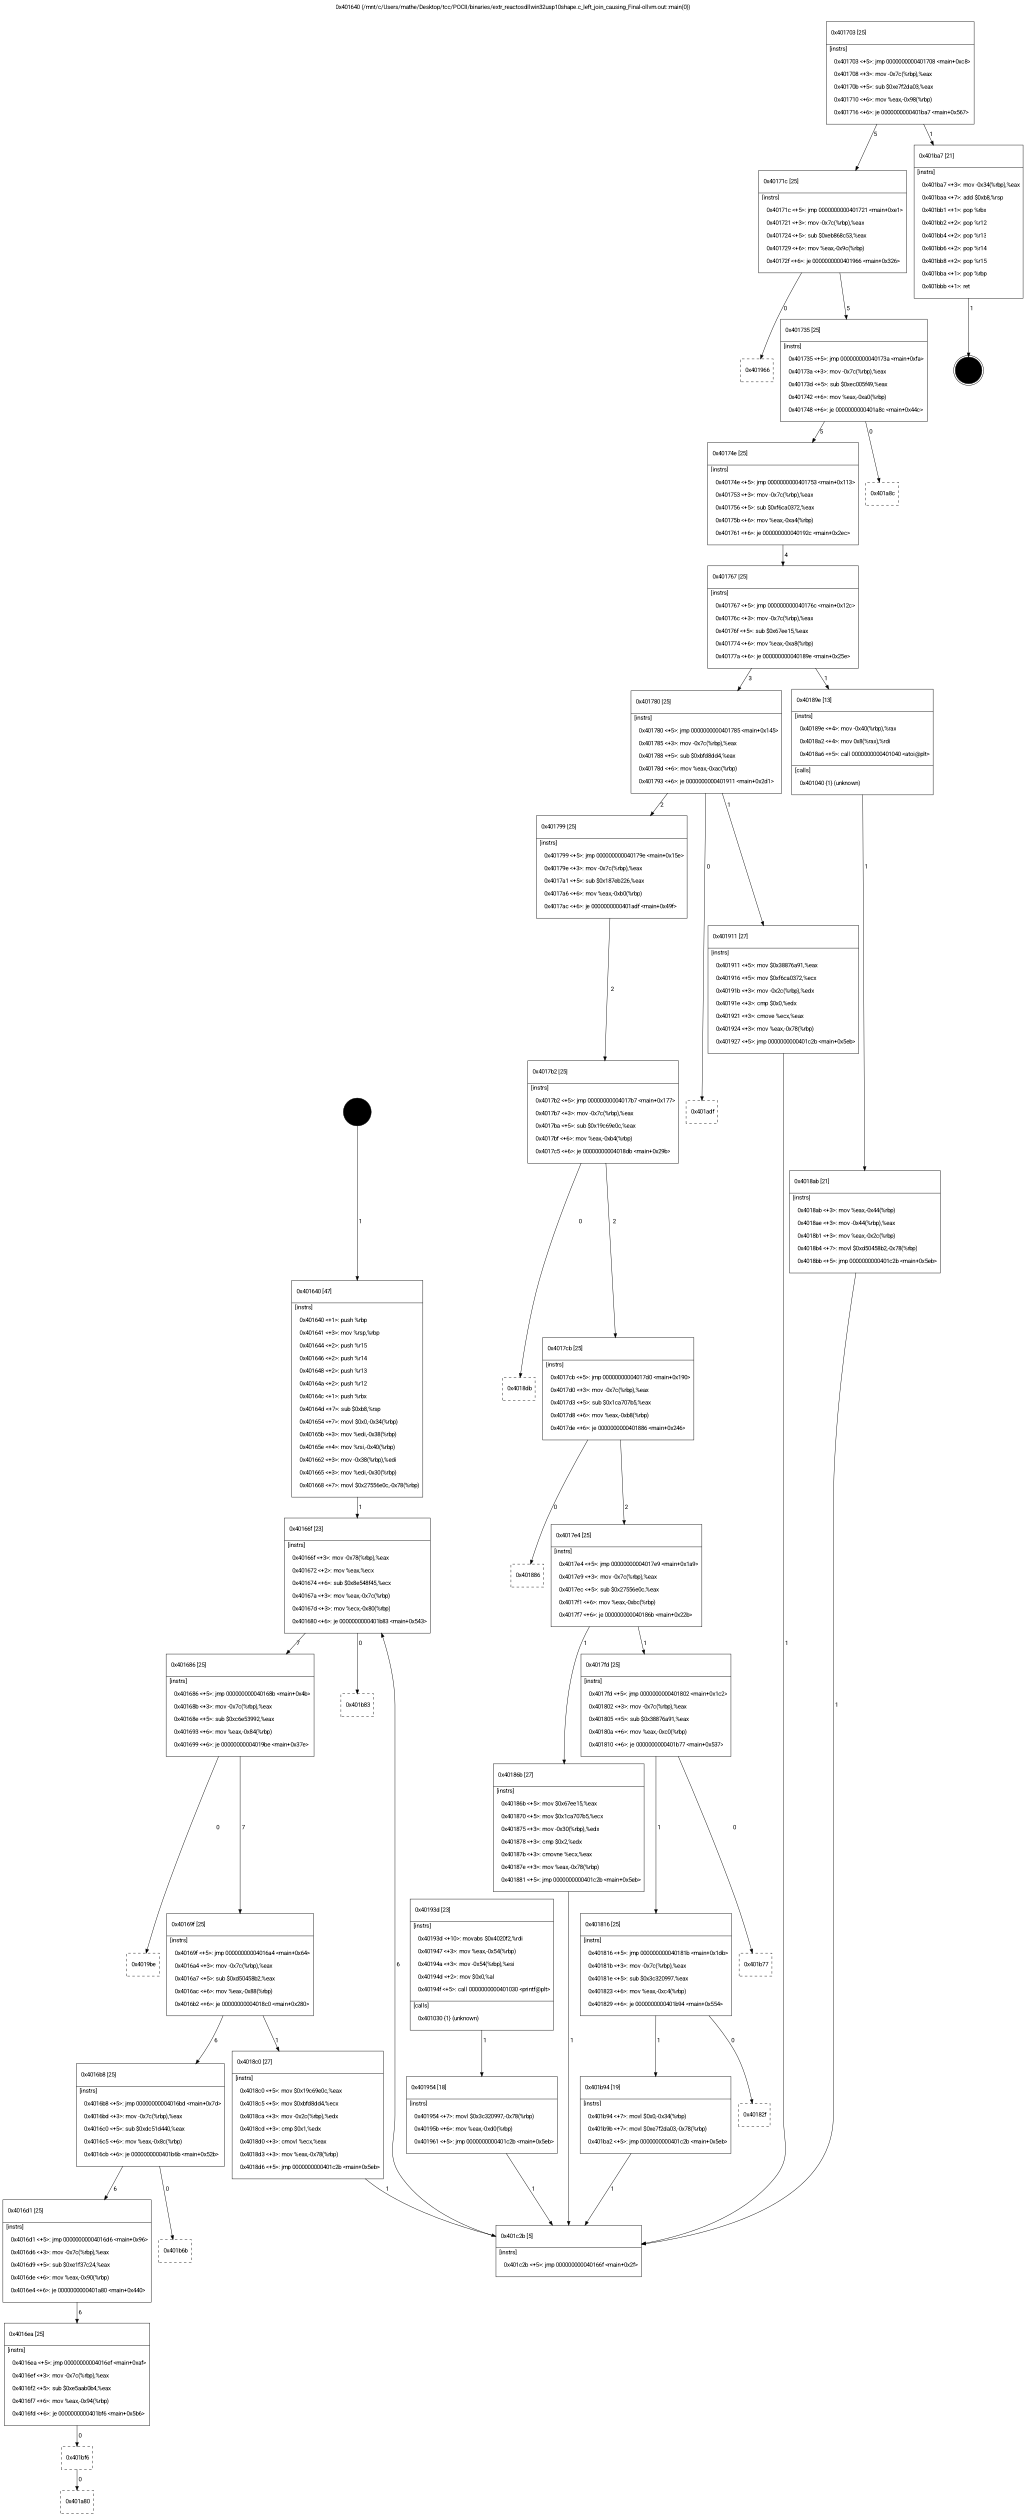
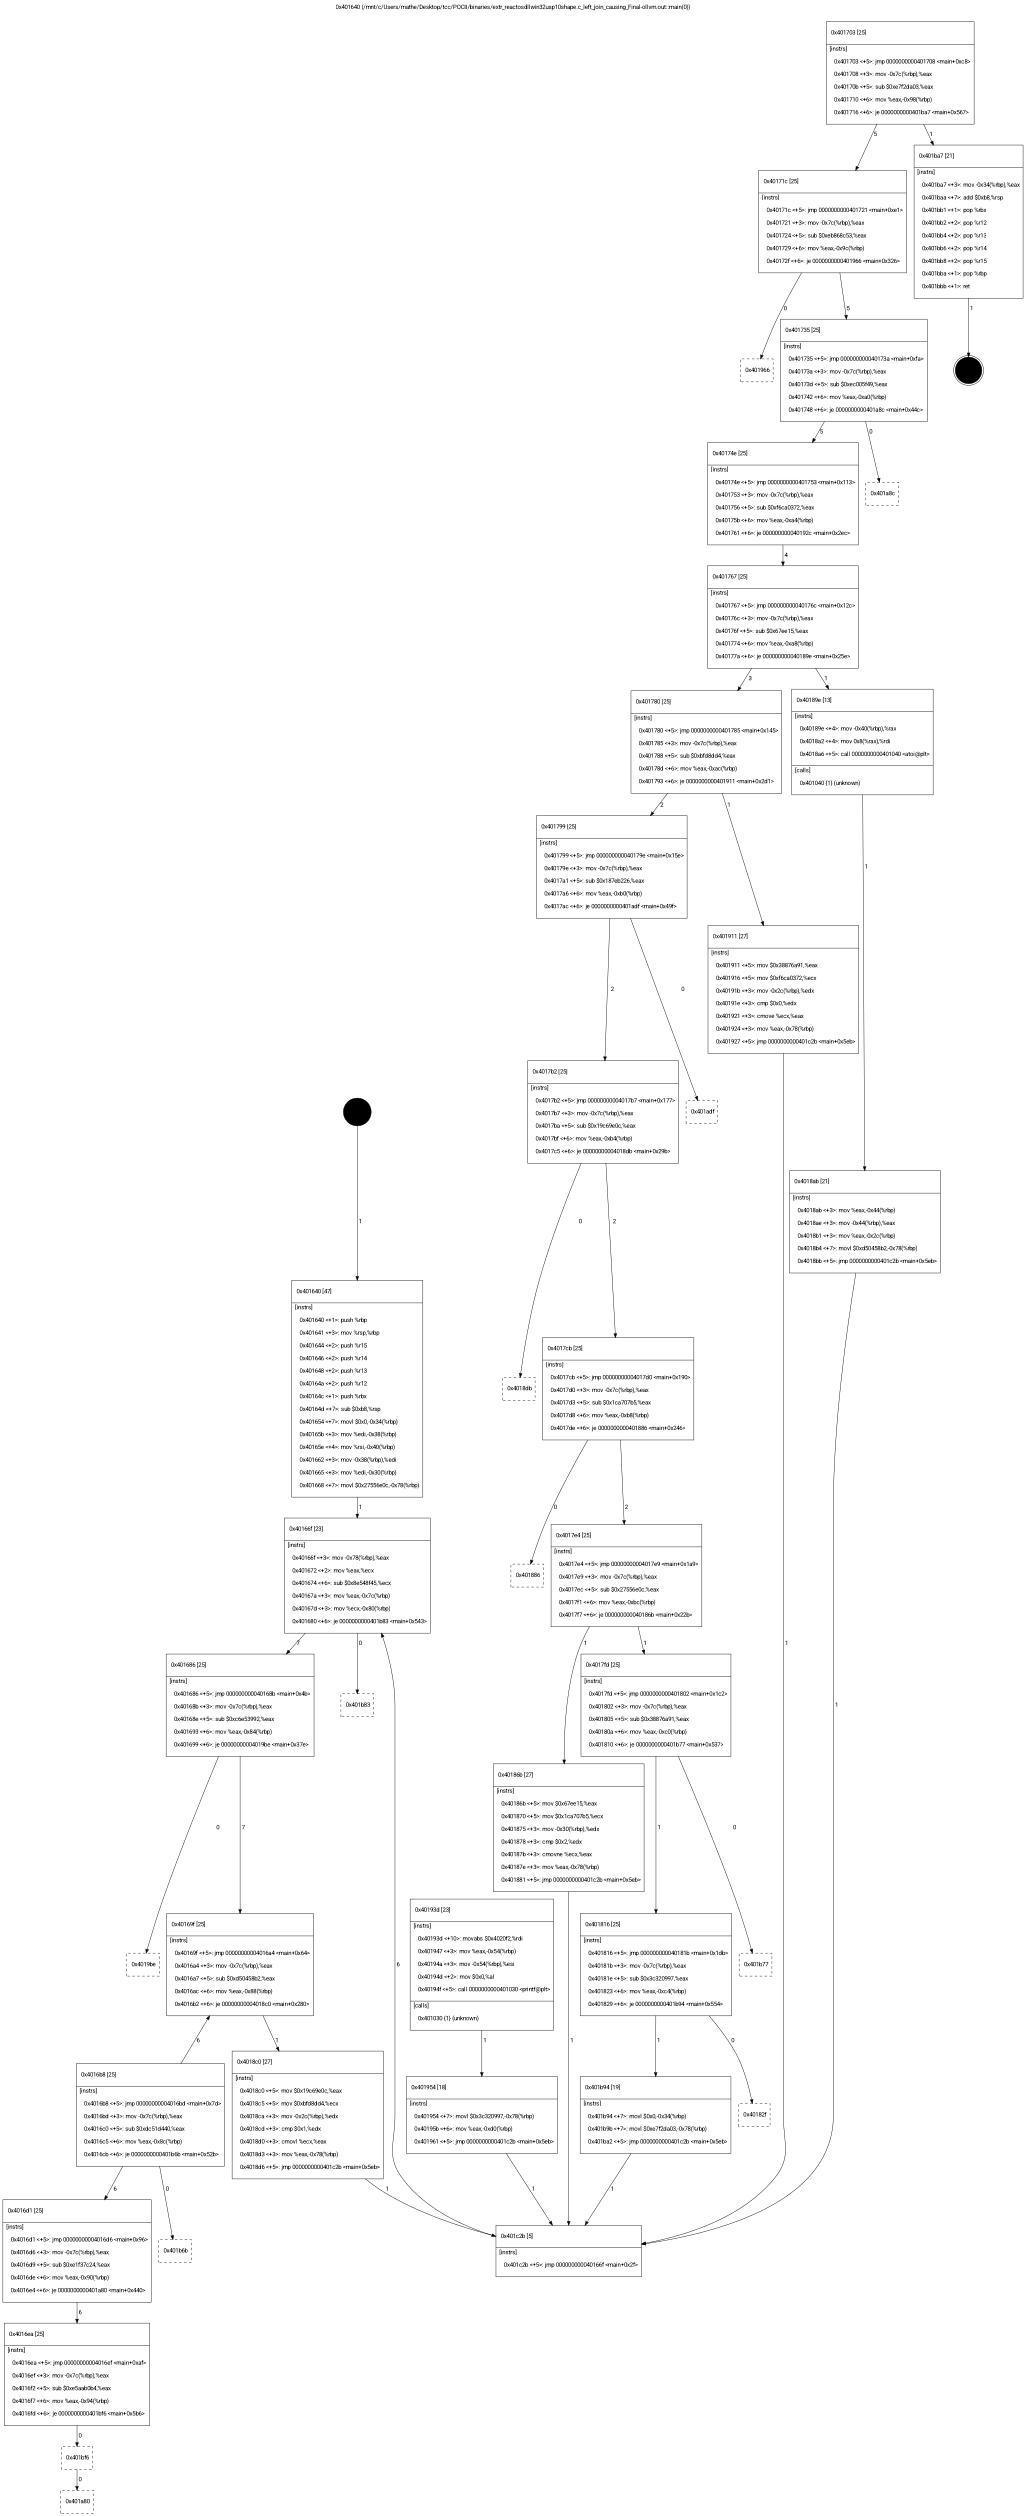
(704, 945) -> (663, 1007)
(212, 2039) -> (194, 2042)
